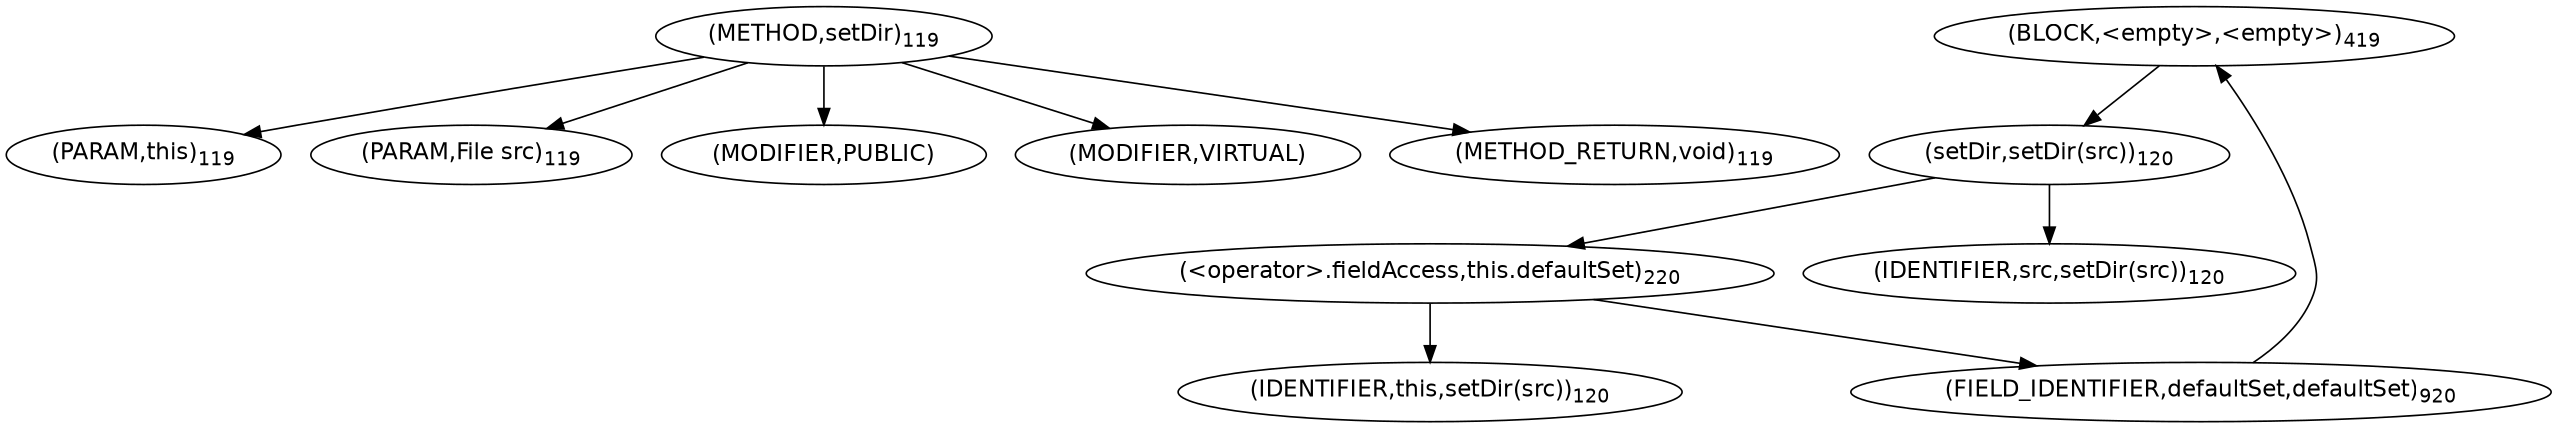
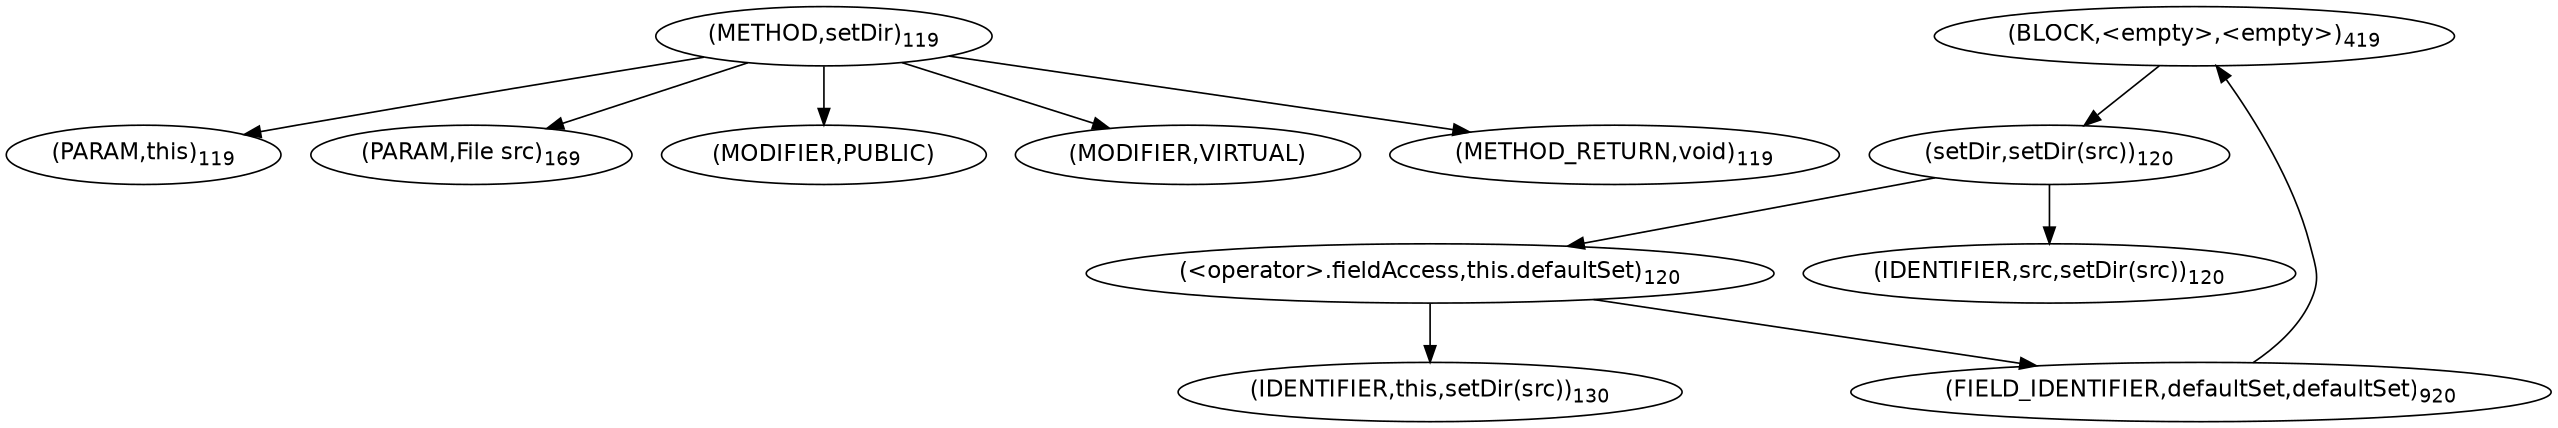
(563, 152) -> (563, 152)
(1662, 271) -> (1662, 271)
(1592, 390) -> (1592, 390)
